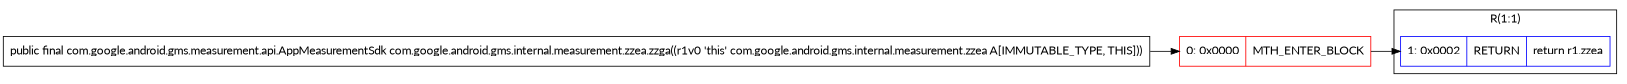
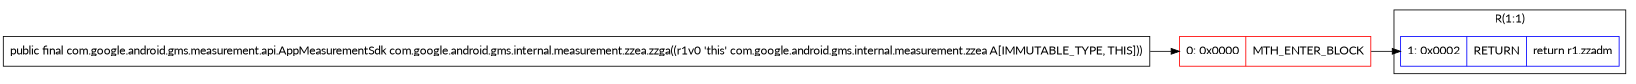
(1568, 51) -> (1573, 51)
